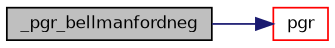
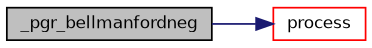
(301, 24) -> (319, 24)
